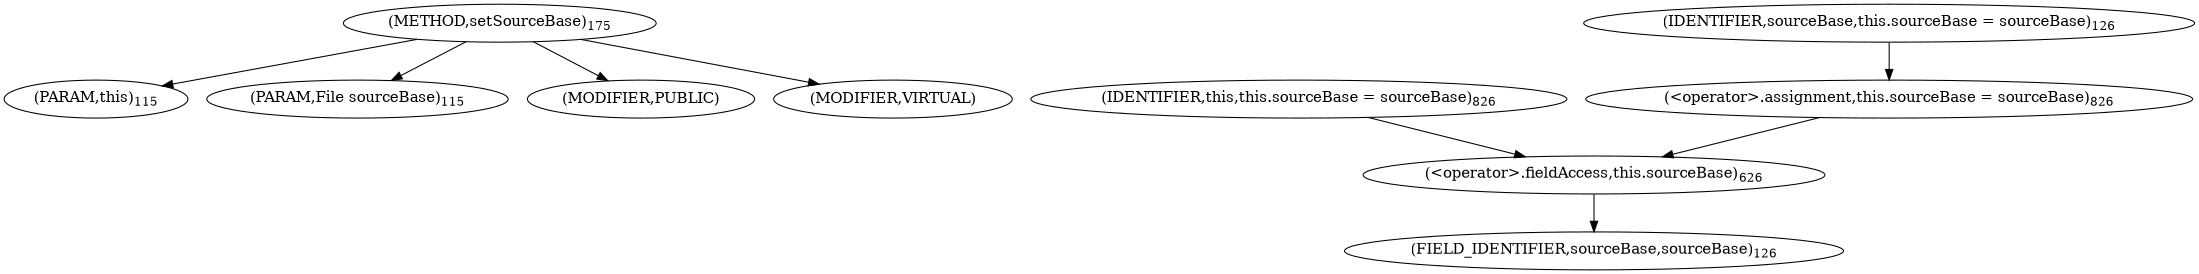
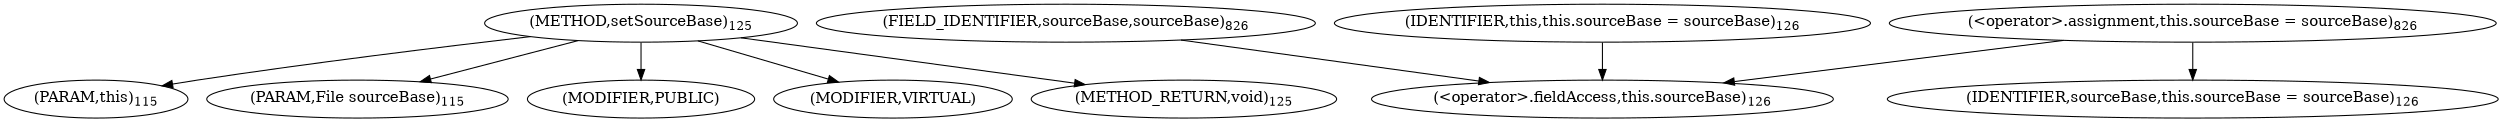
(599, 22) -> (741, 22)
(1889, 56) -> (2193, 56)
(1484, 98) -> (1788, 22)
none -> (1184, 99)
(1751, 173) -> (1759, 98)
(1594, 208) -> (1330, 61)
(1765, 249) -> (1237, 22)
